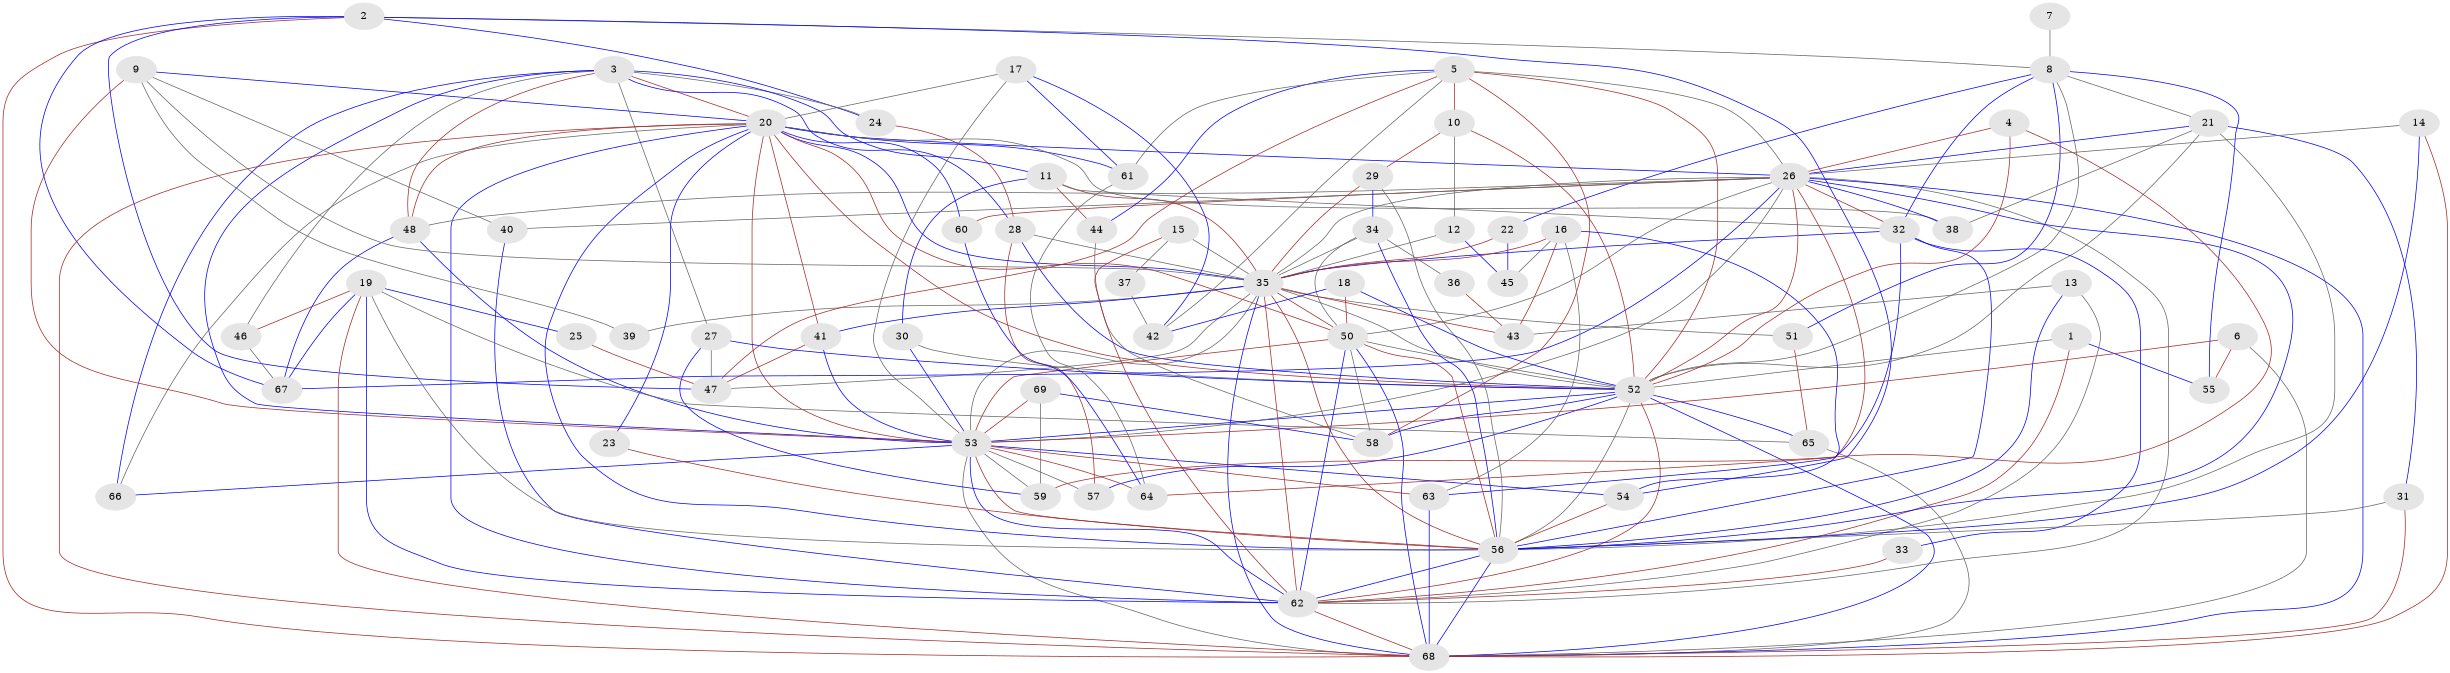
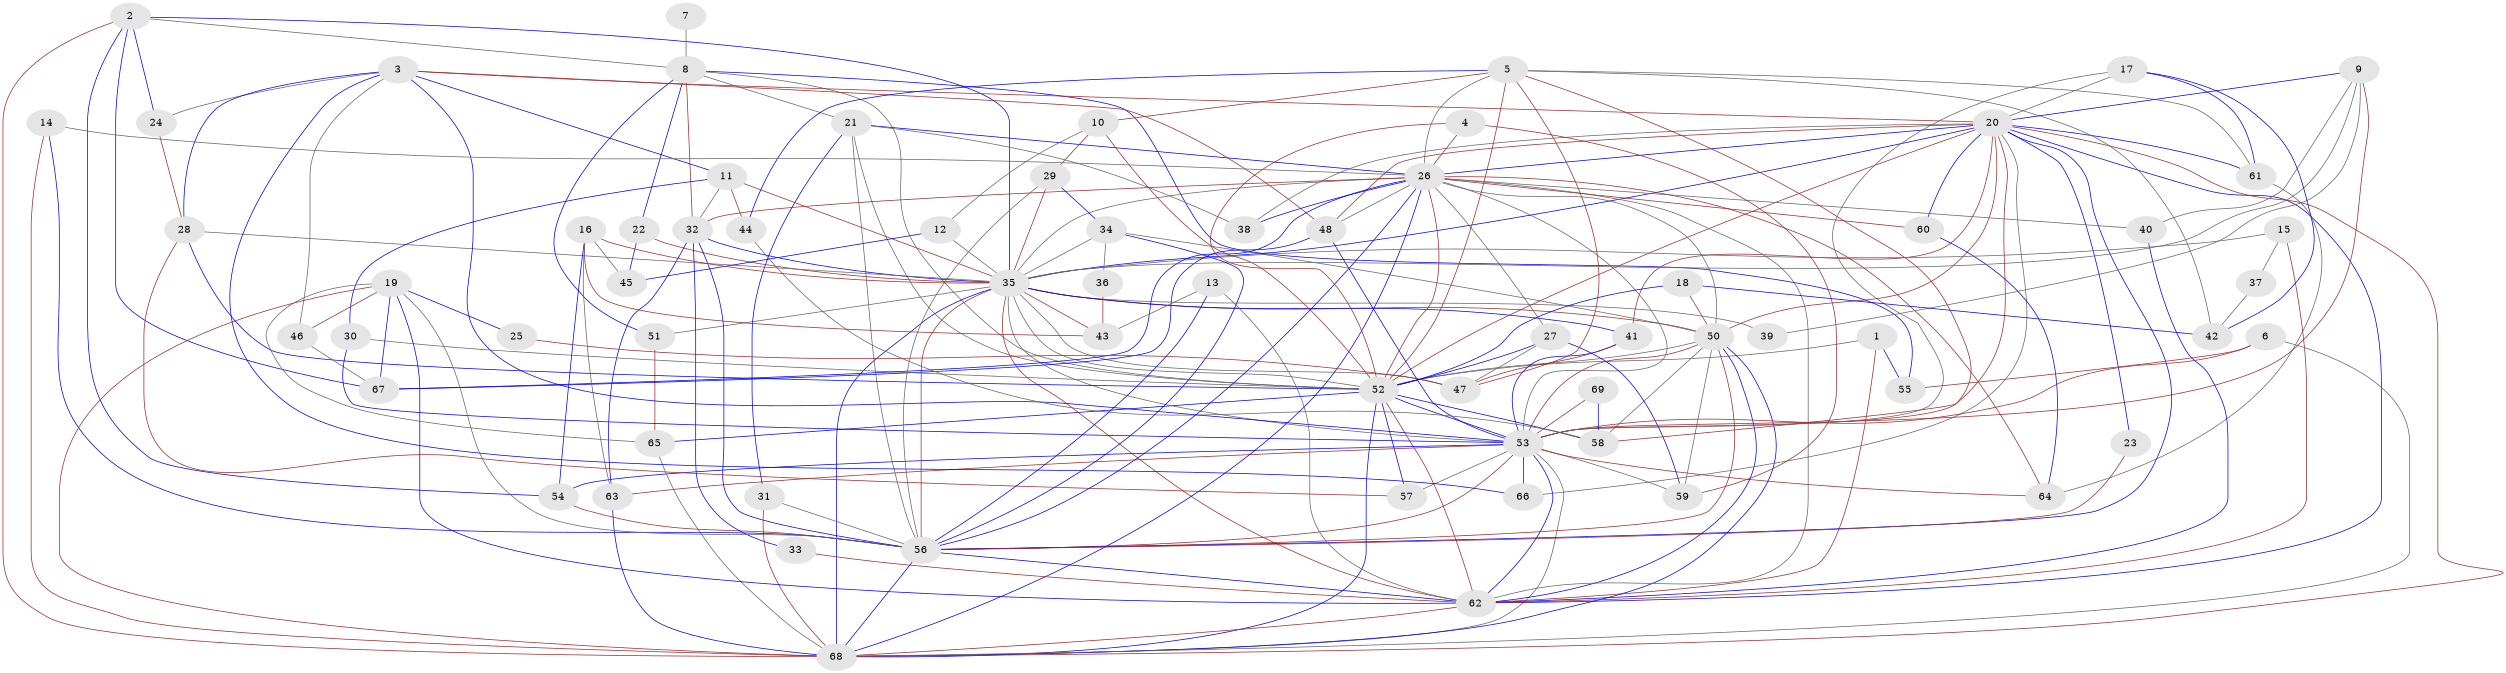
(1964, 129) -> (689, 150)
(665, 209) -> (1492, 254)
(187, 321) -> (662, 40)
(1041, 432) -> (1699, 414)
(1591, 477) -> none
